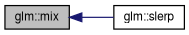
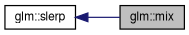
(98, 17) -> (104, 17)
